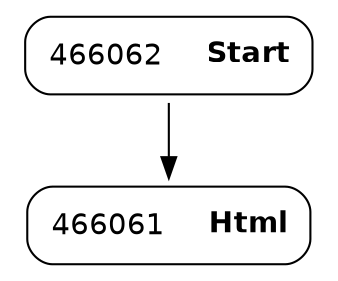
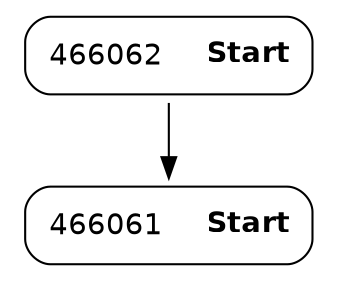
(249, 223) -> (249, 223)
